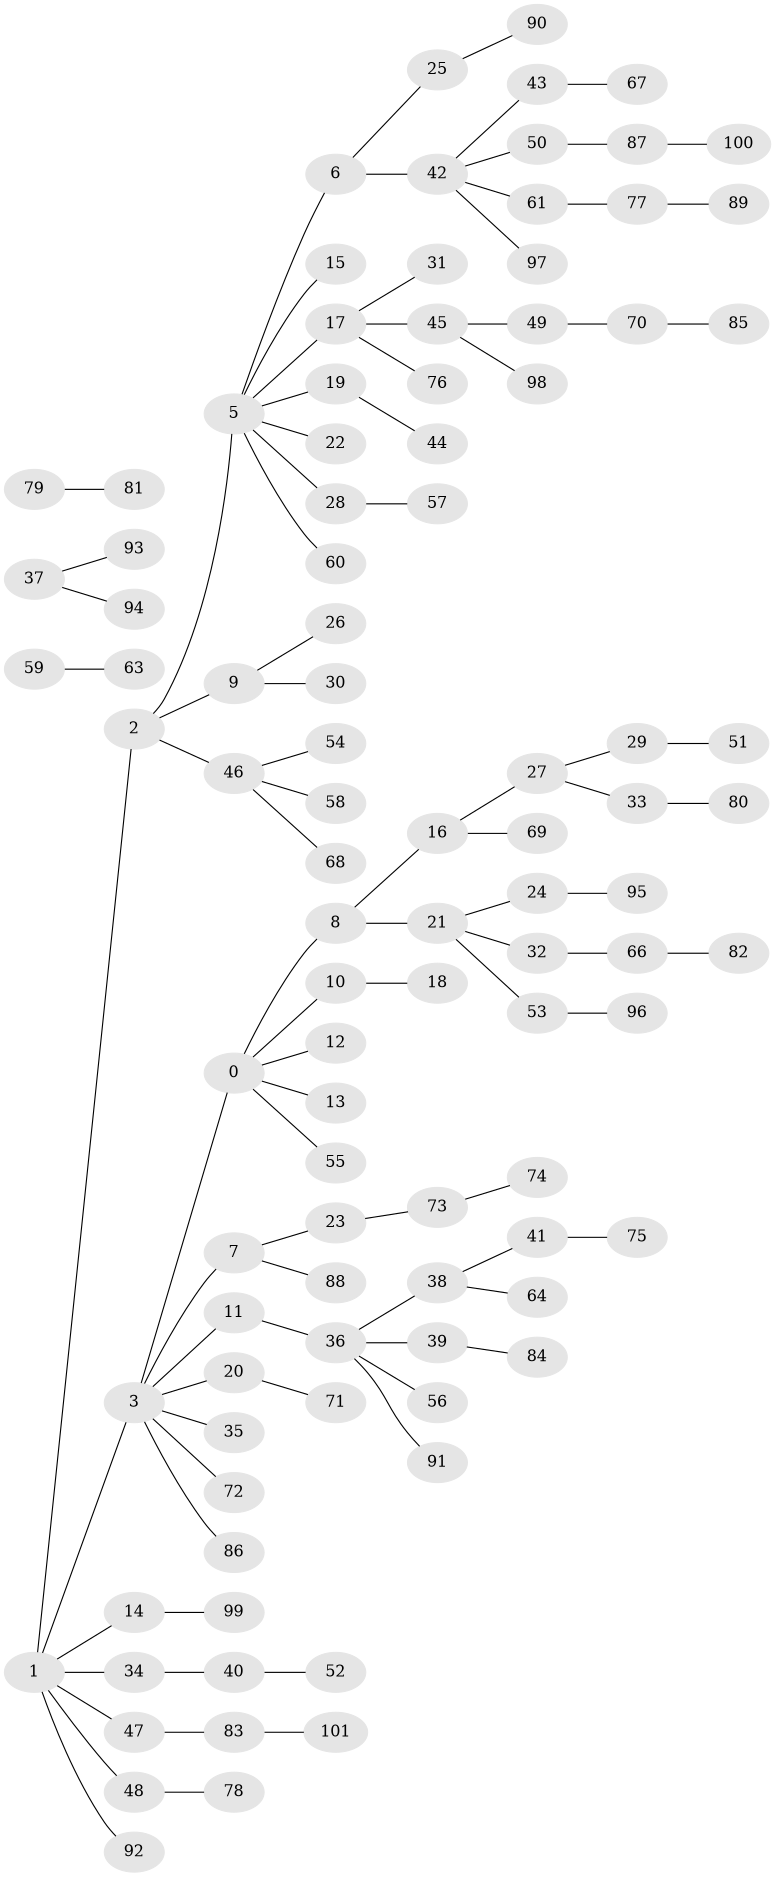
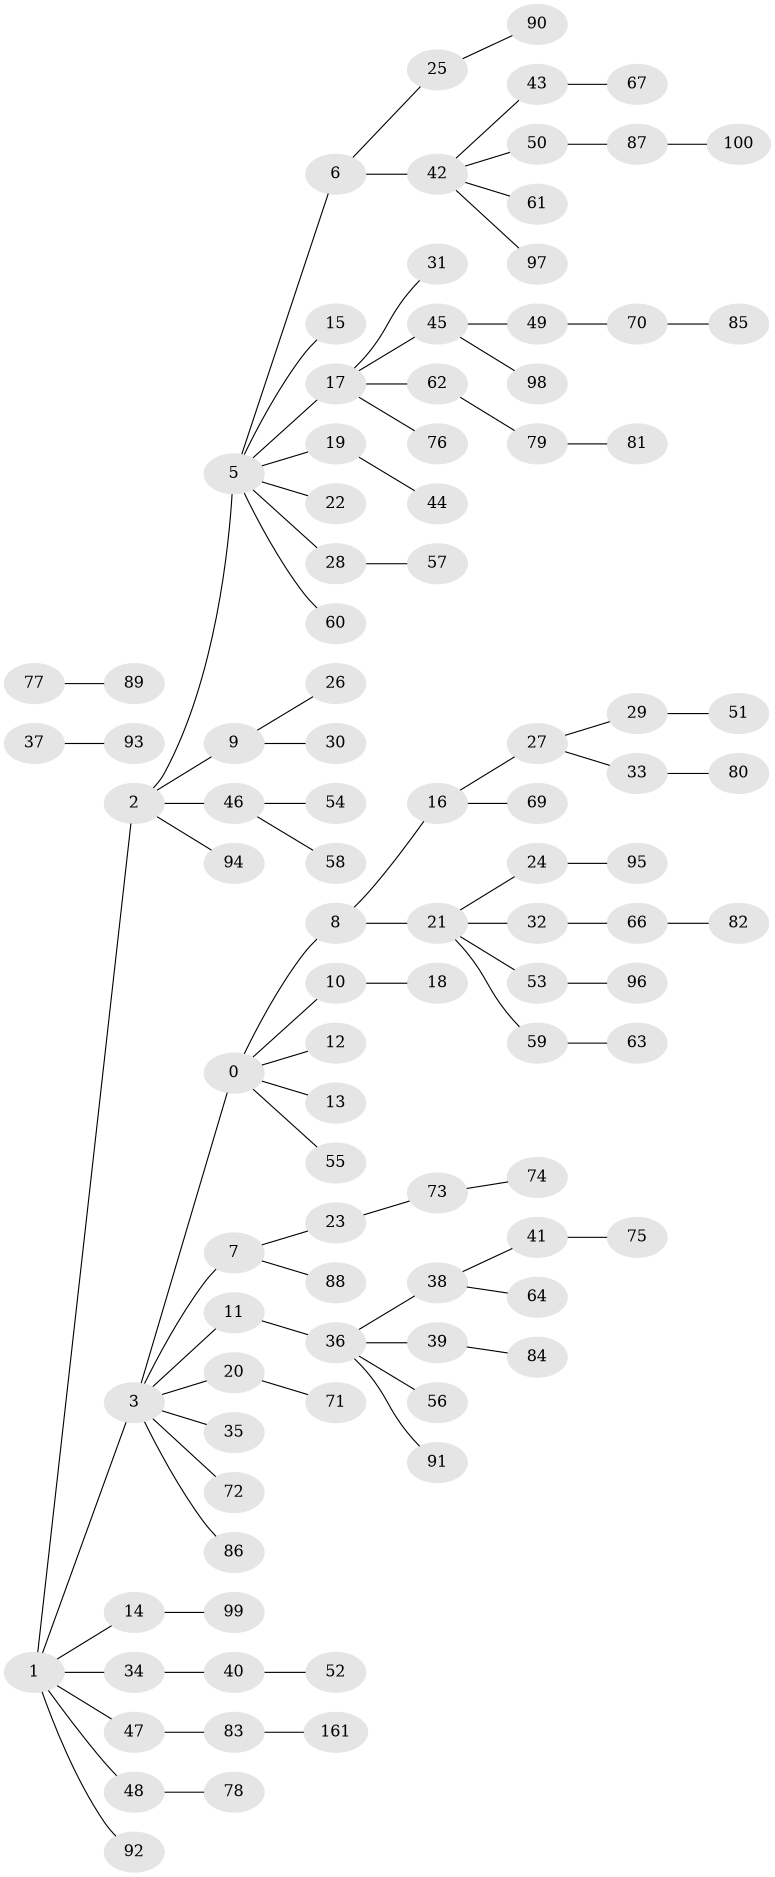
(587, 204) -> none
none -> (437, 384)
(85, 594) -> (184, 833)
(336, 863) -> none
none -> (487, 983)
(336, 1732) -> (336, 1732)
